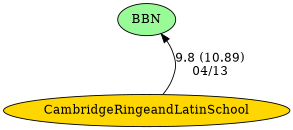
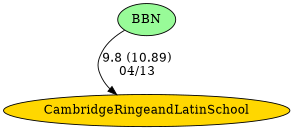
(175, 68) -> (100, 56)
